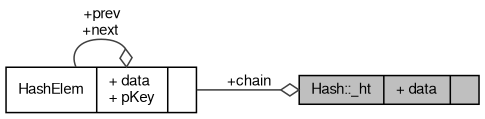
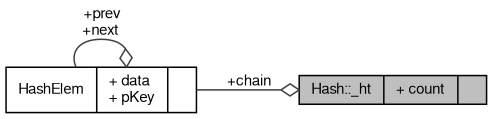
(417, 89) -> (421, 89)
